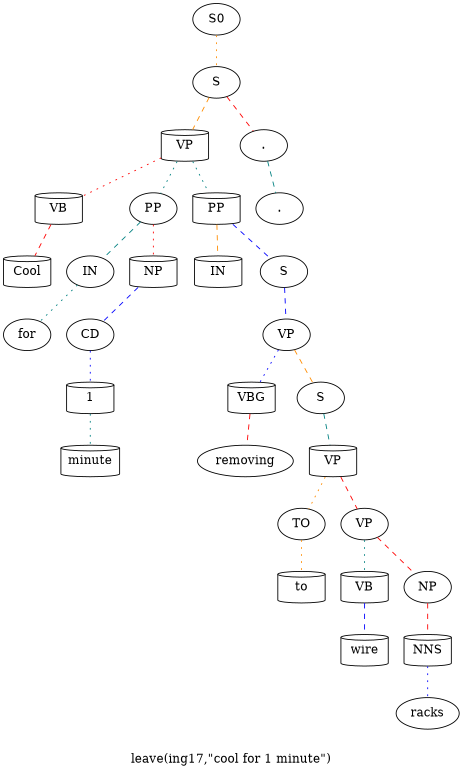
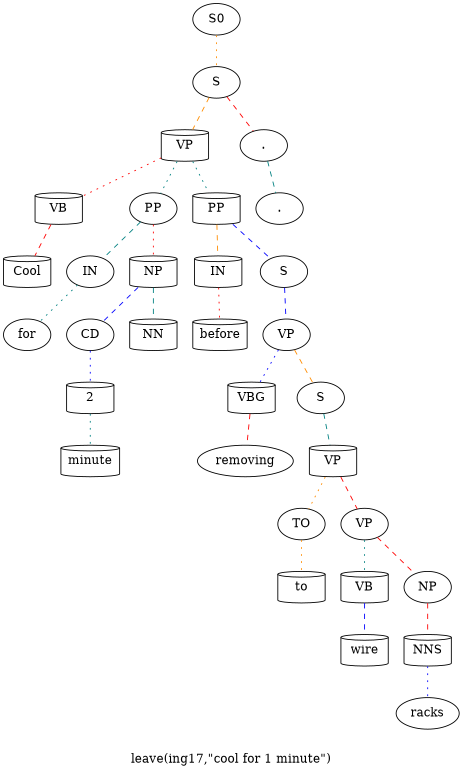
none -> (153, 335)
none -> (220, 335)
(90, 398) -> (90, 398)
